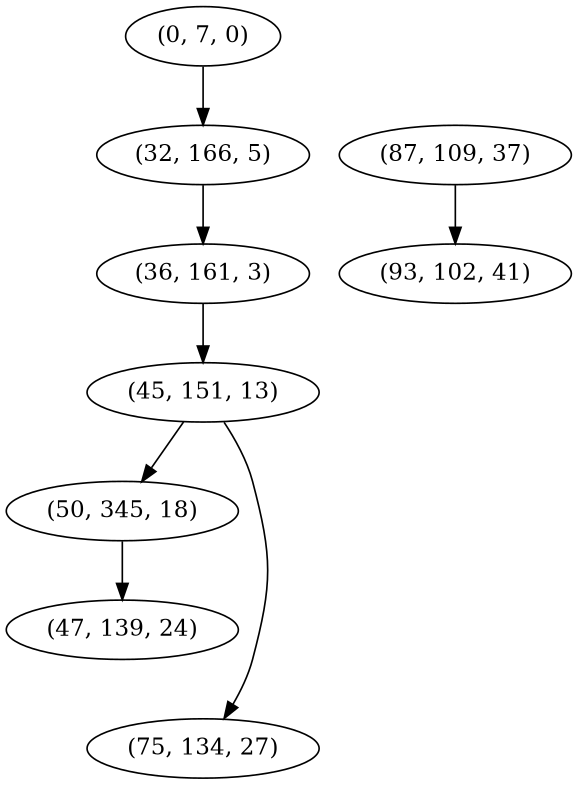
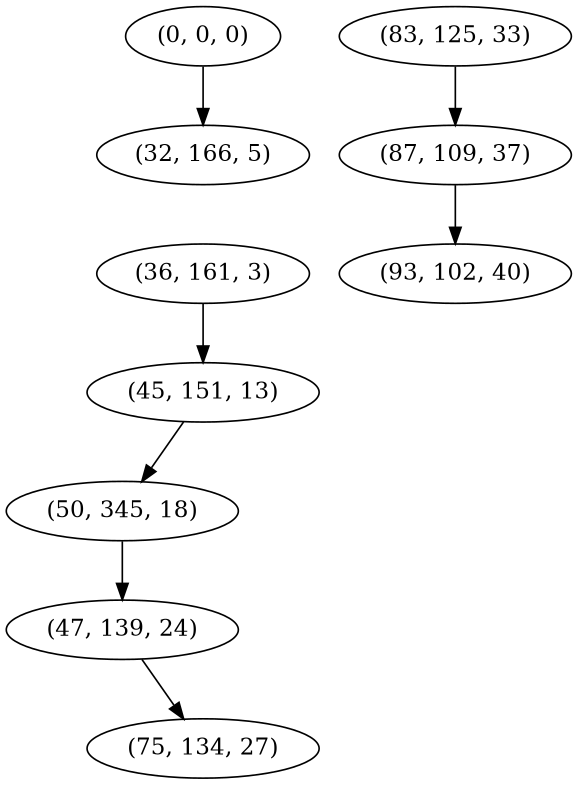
(203, 36) -> (203, 36)
none -> (455, 36)
(203, 206) -> none
(455, 274) -> (455, 274)
(267, 562) -> (158, 682)
